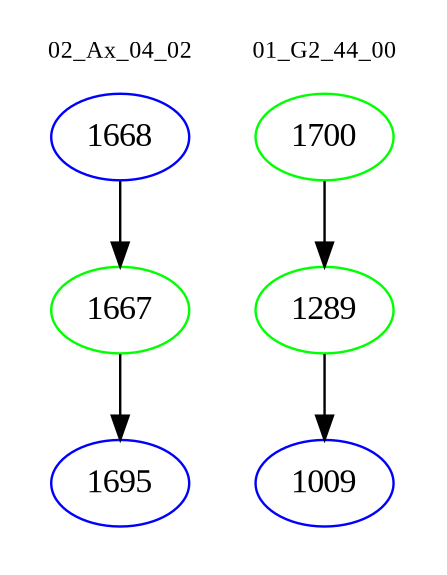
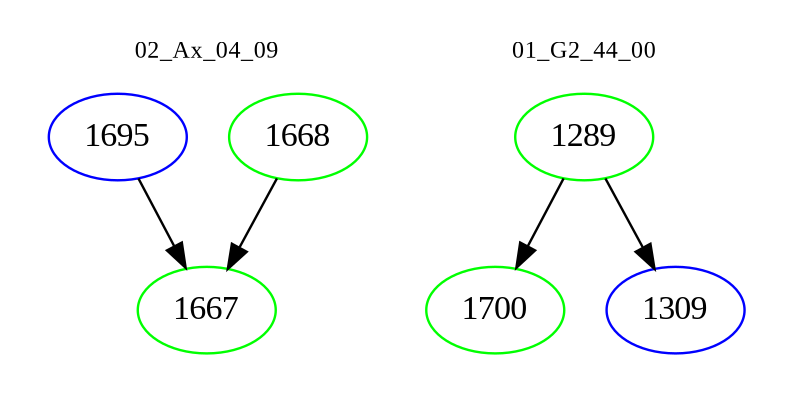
(121, 52) -> (208, 52)
(120, 137) -> (298, 137)
(325, 212) -> (546, 212)
(120, 385) -> (156, 212)
(325, 483) -> (676, 310)
